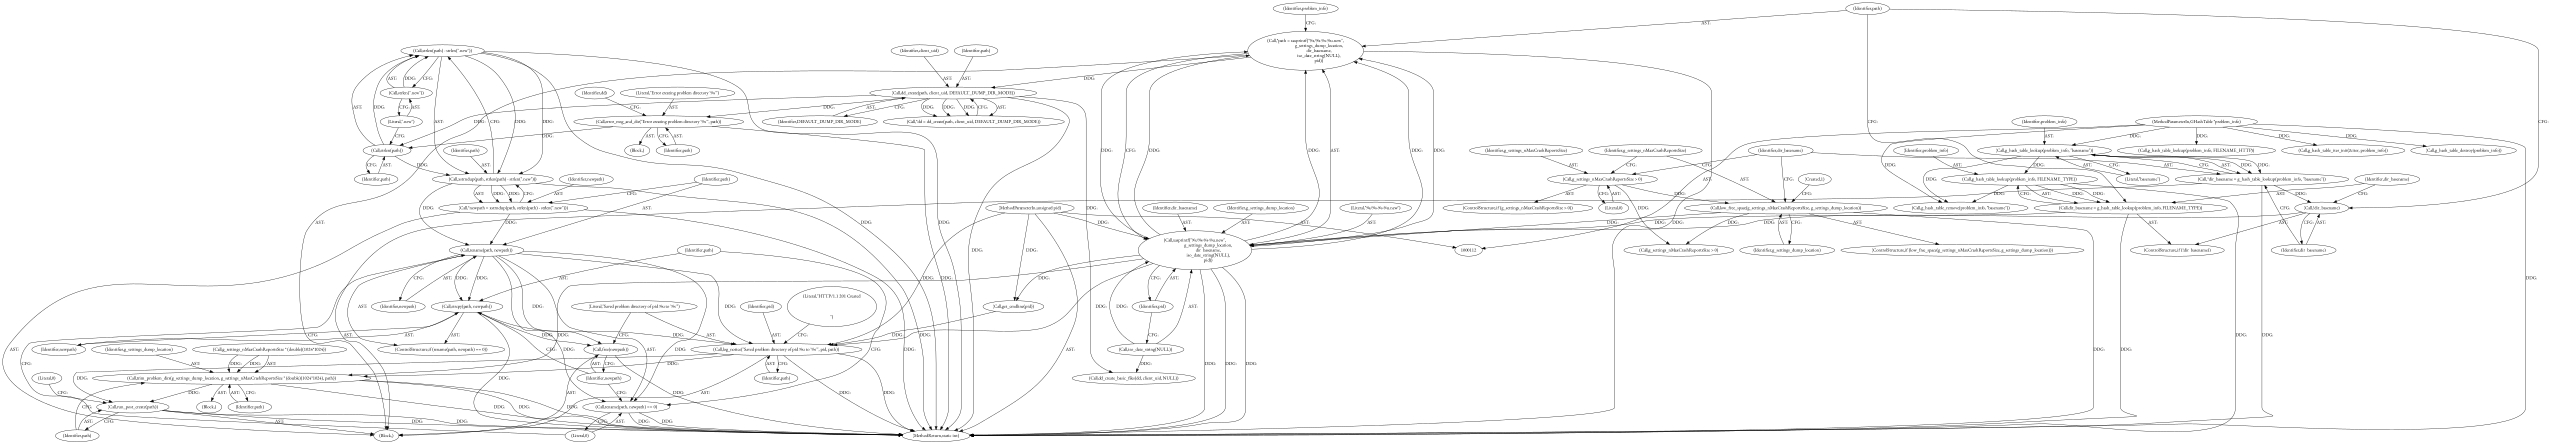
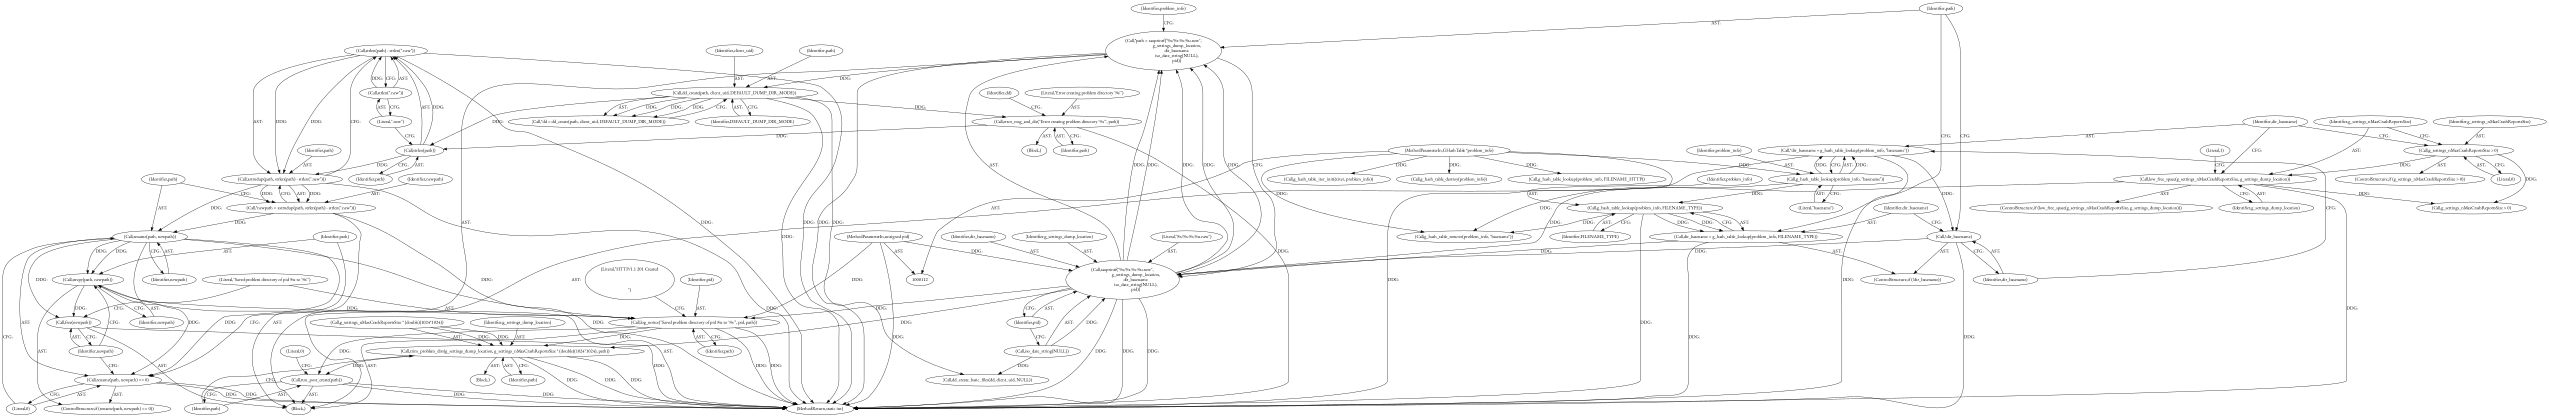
(1815, 179) -> (2215, 151)
none -> (1590, 237)
(366, 282) -> (113, 393)
(1013, 307) -> none
(1071, 350) -> (899, 337)
(505, 378) -> (669, 351)
none -> (1489, 404)
